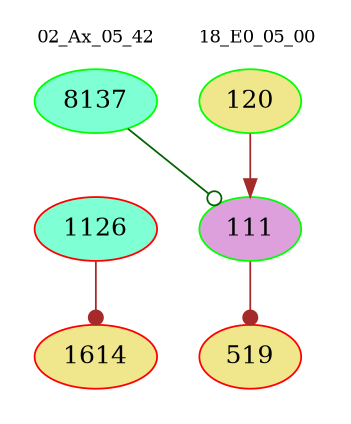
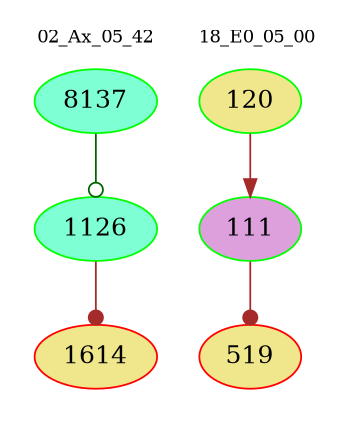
(158, 153) -> (96, 158)
(96, 229) -> (96, 229)
